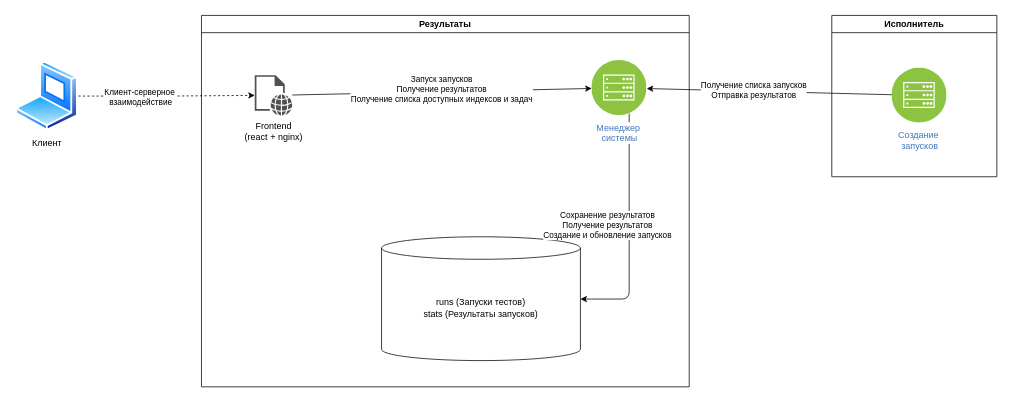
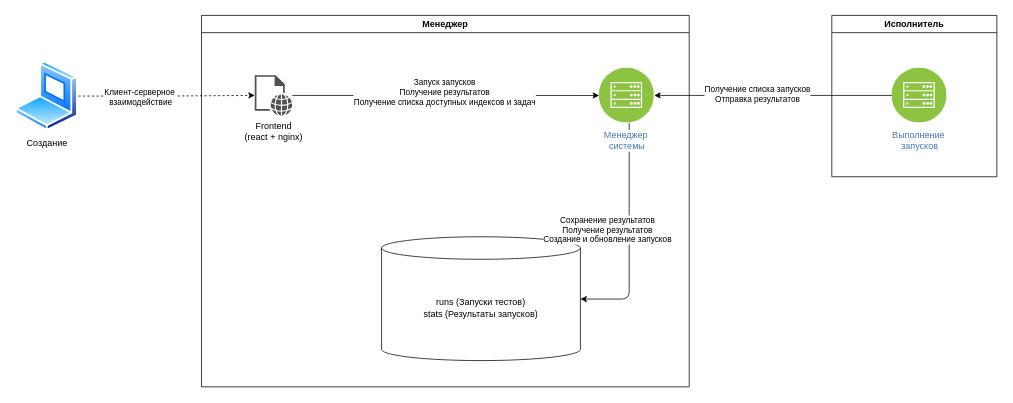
(445, 24) -> (445, 24)
(619, 88) -> (626, 95)
(920, 141) -> (920, 141)
(47, 144) -> (47, 144)
